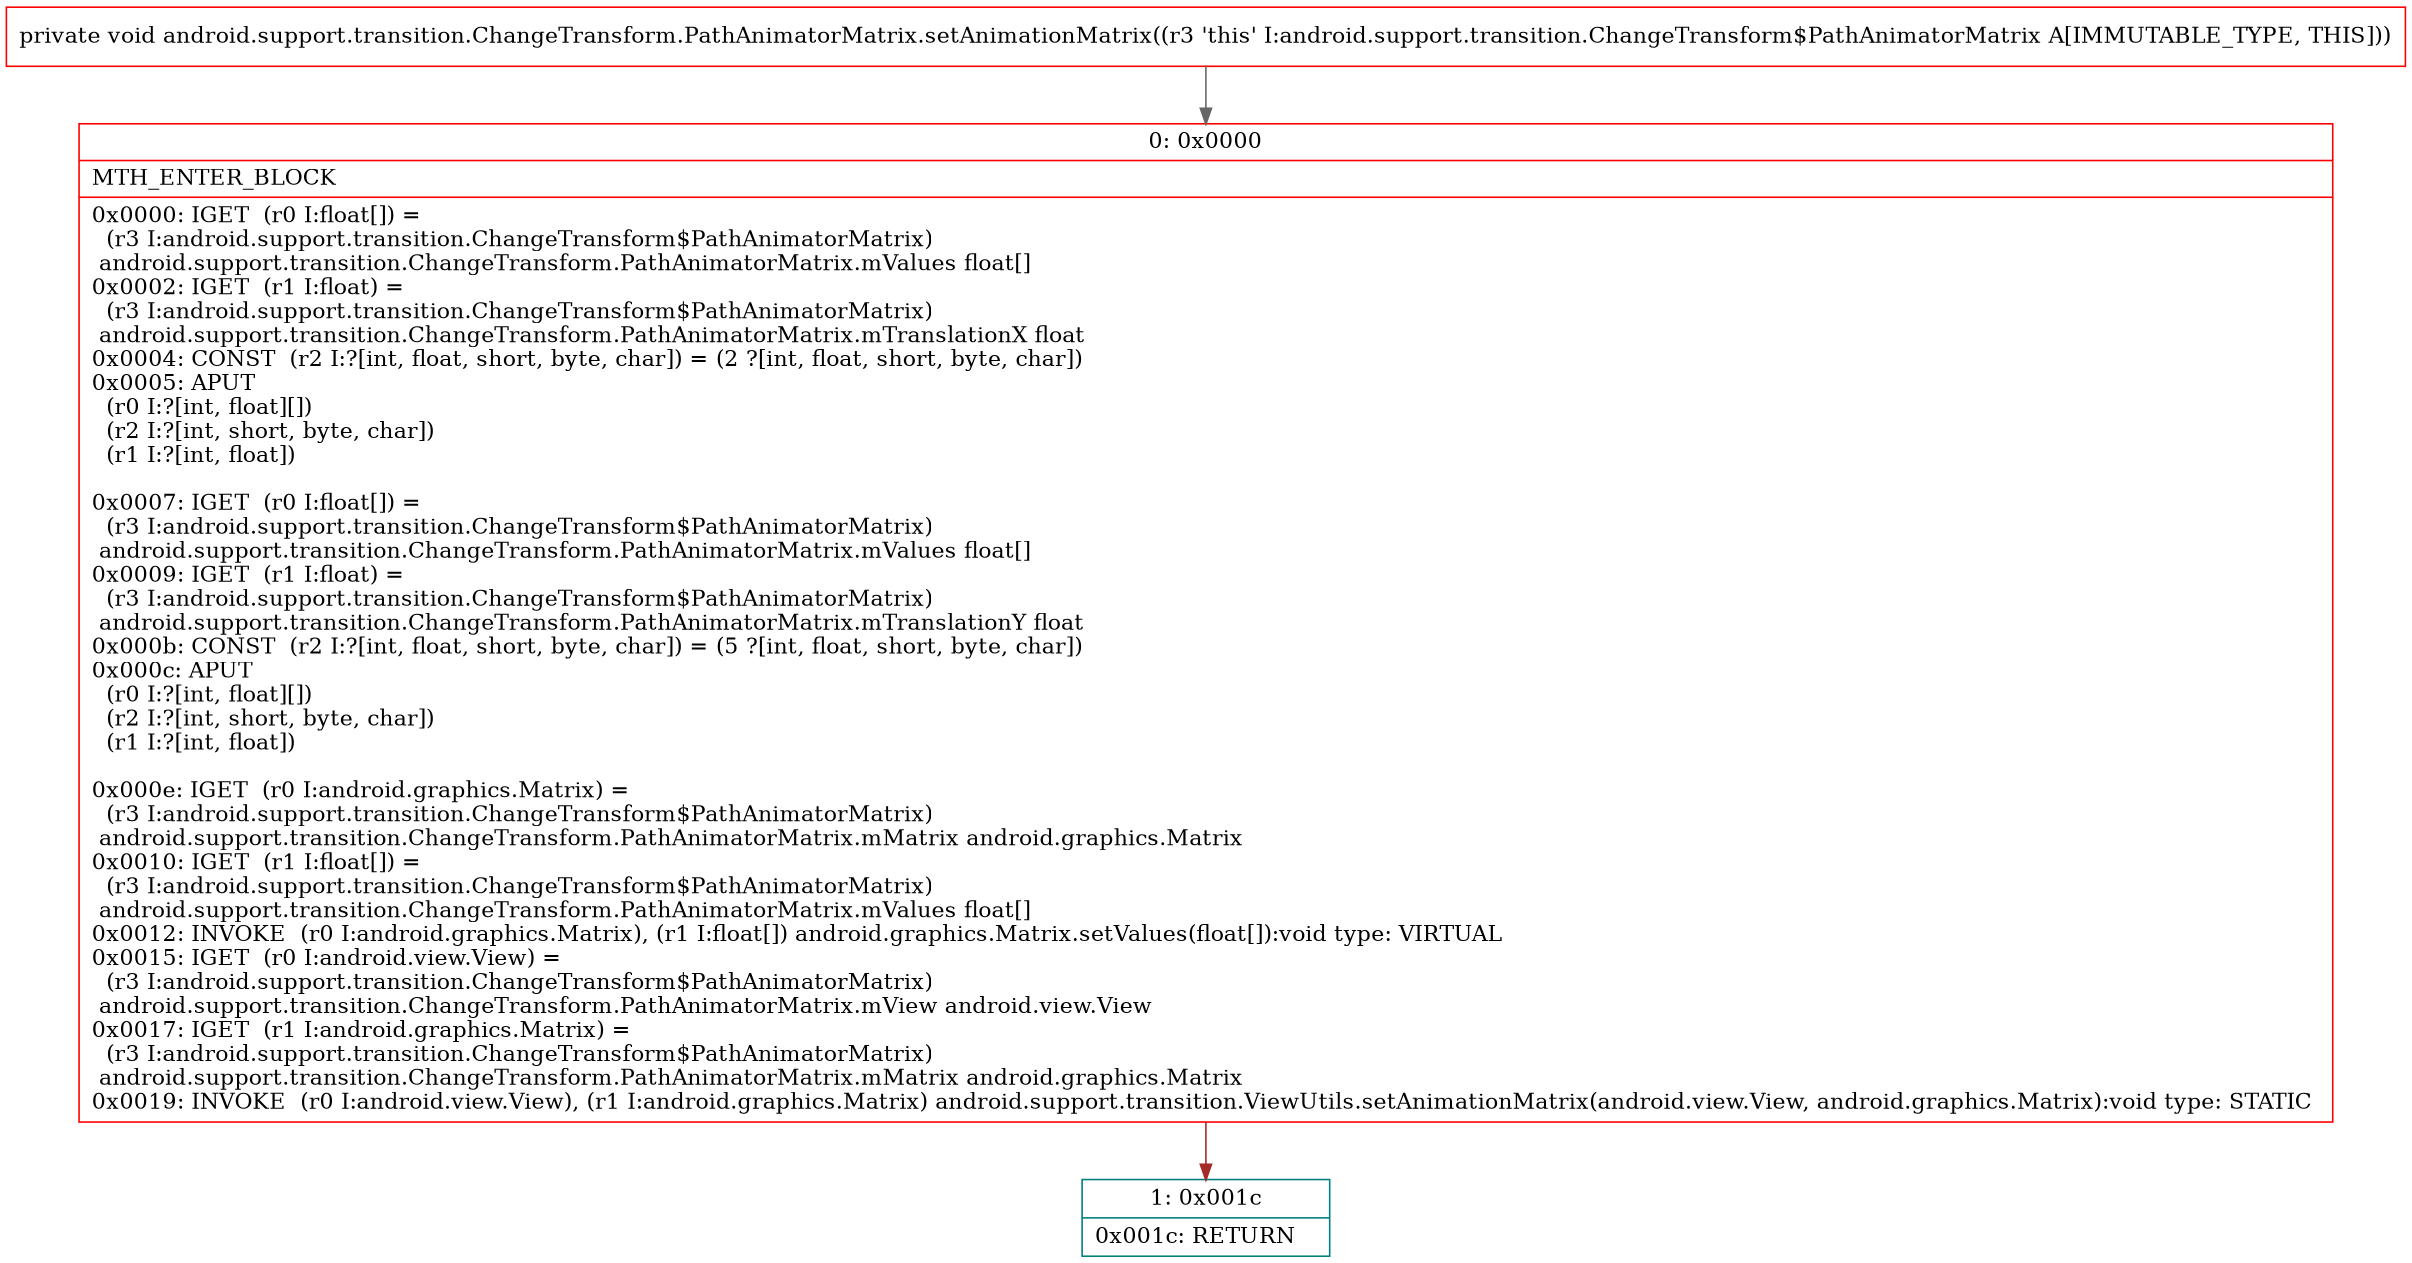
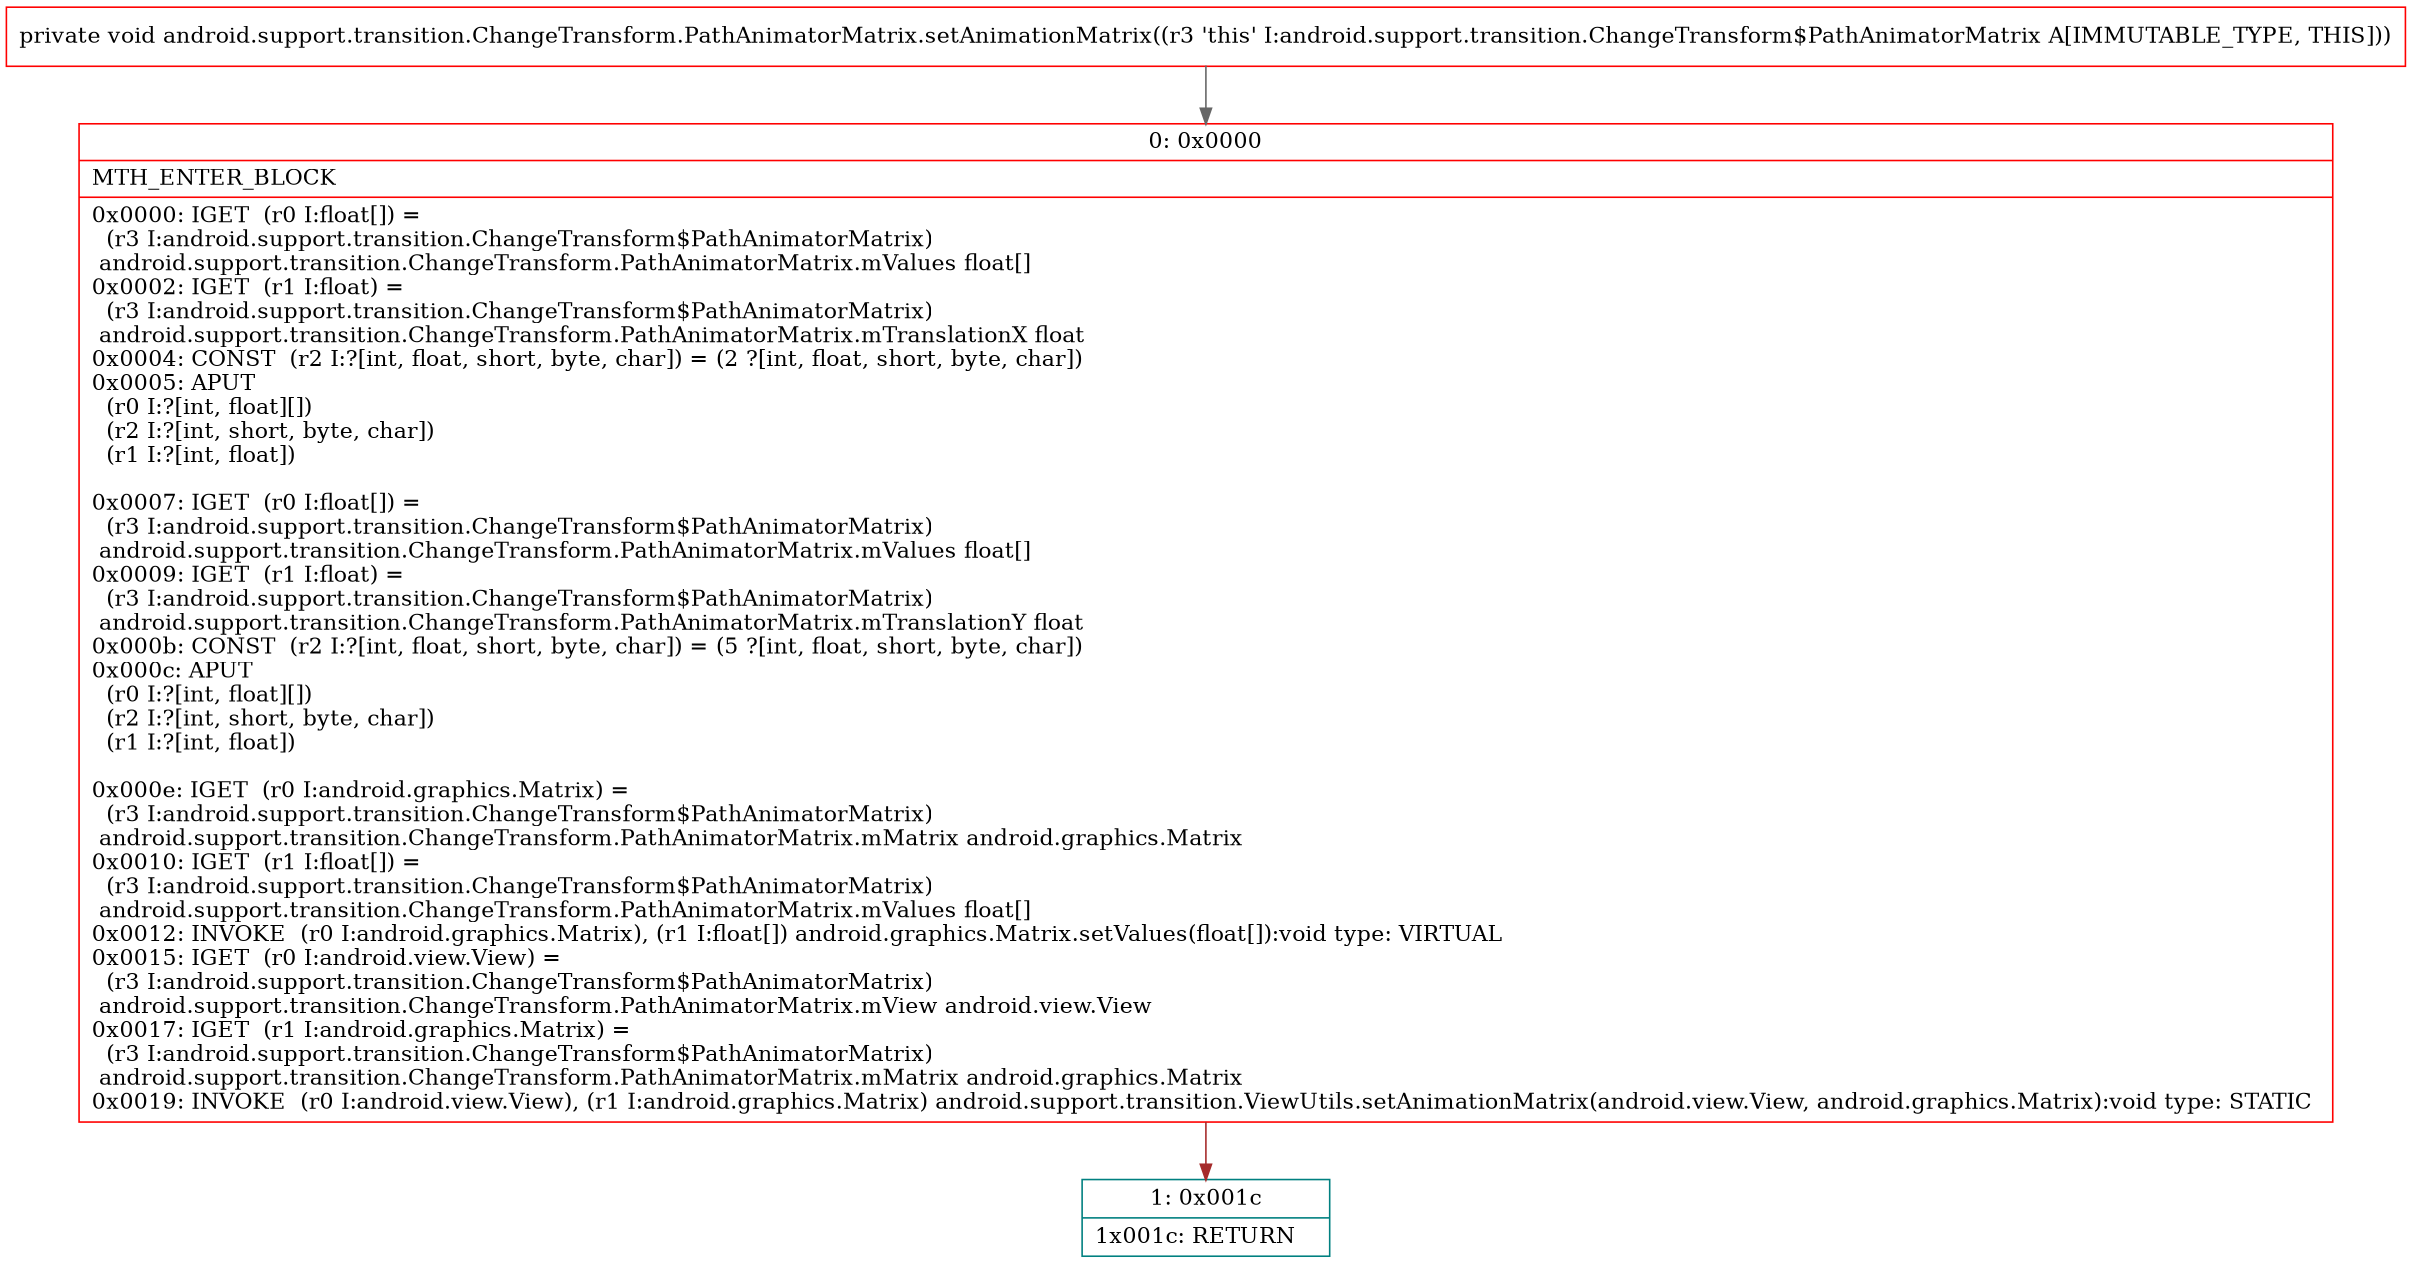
(1206, 1236) -> (1206, 1236)
